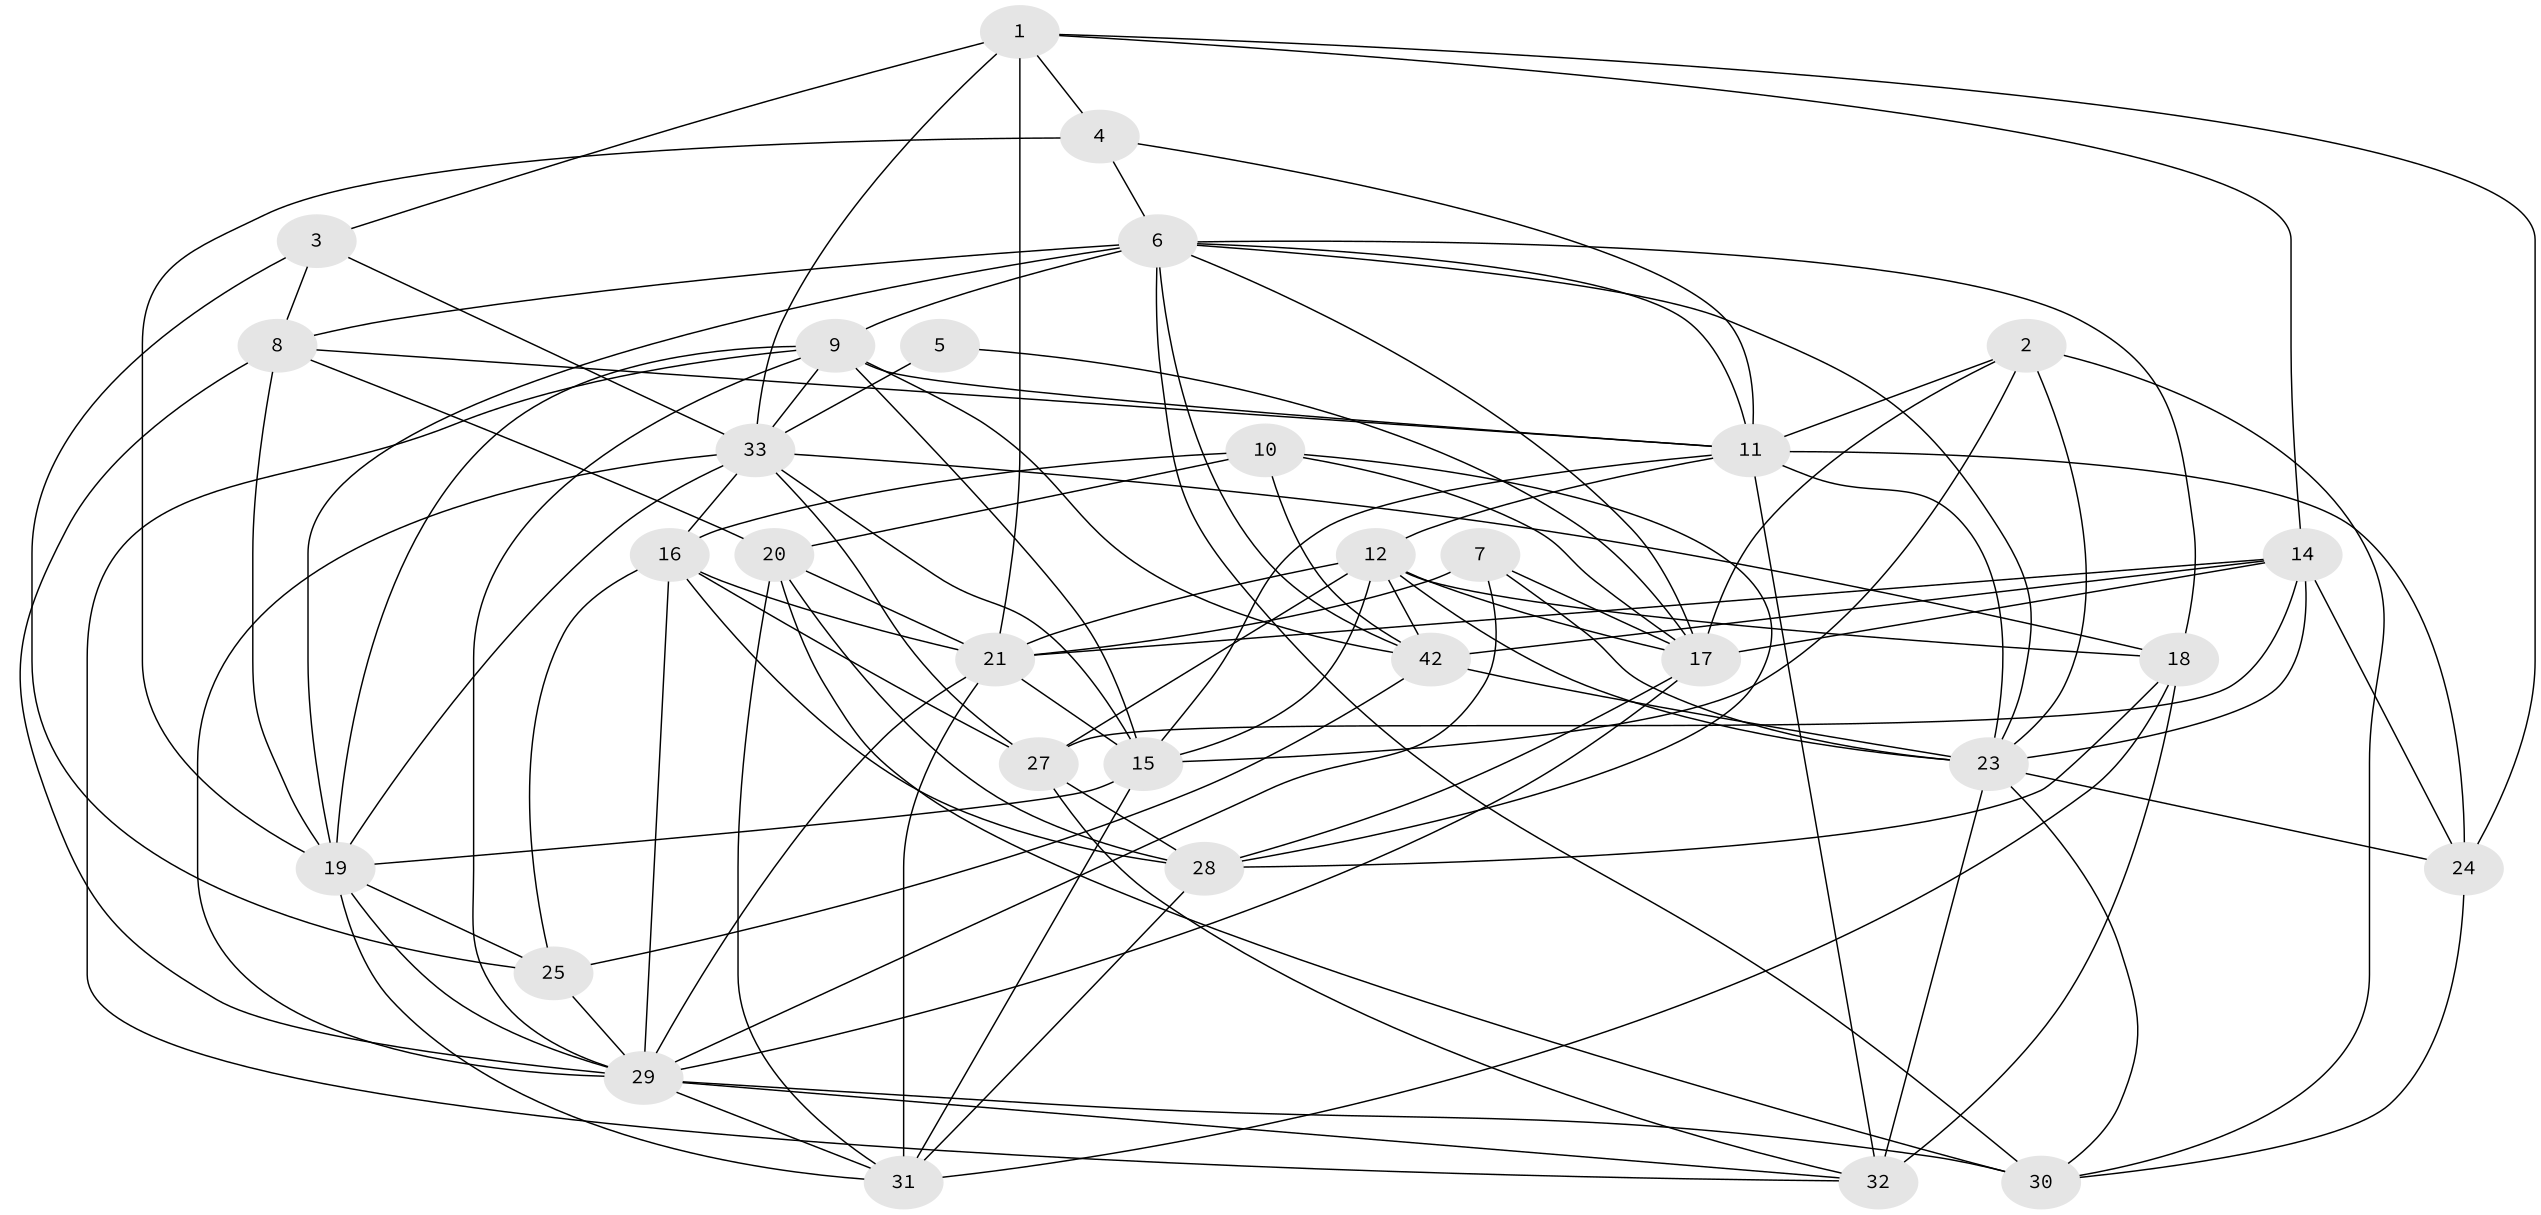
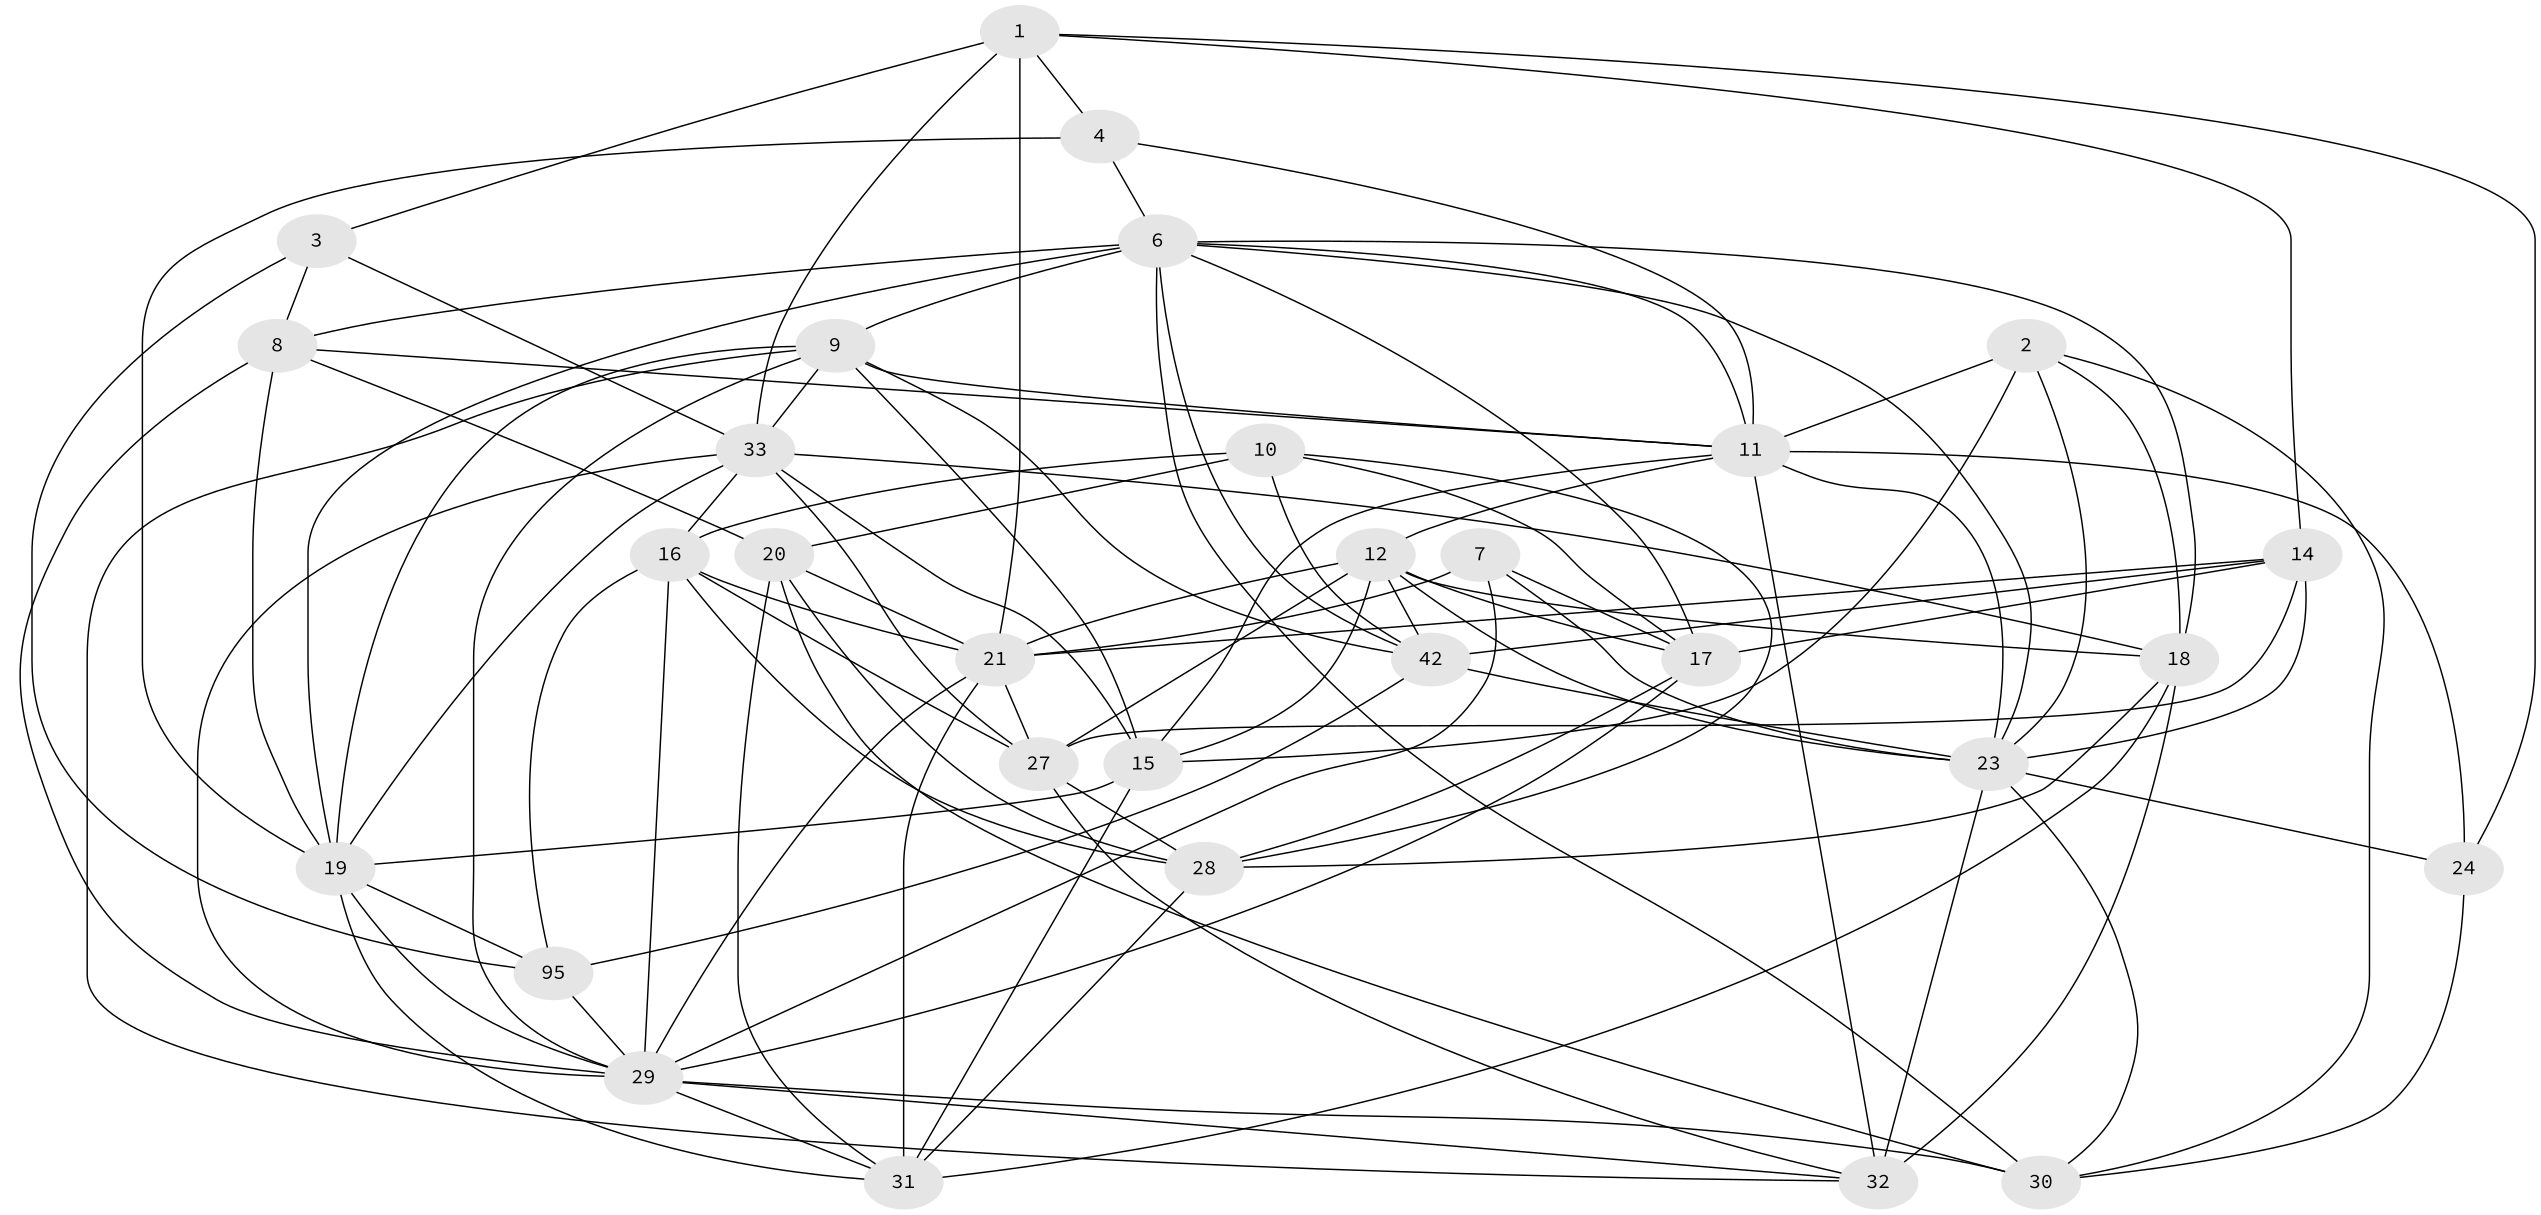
(940, 346) -> none
(1823, 469) -> (2160, 486)
(1069, 712) -> (1017, 712)
(2383, 712) -> none
(554, 973) -> (554, 973)
